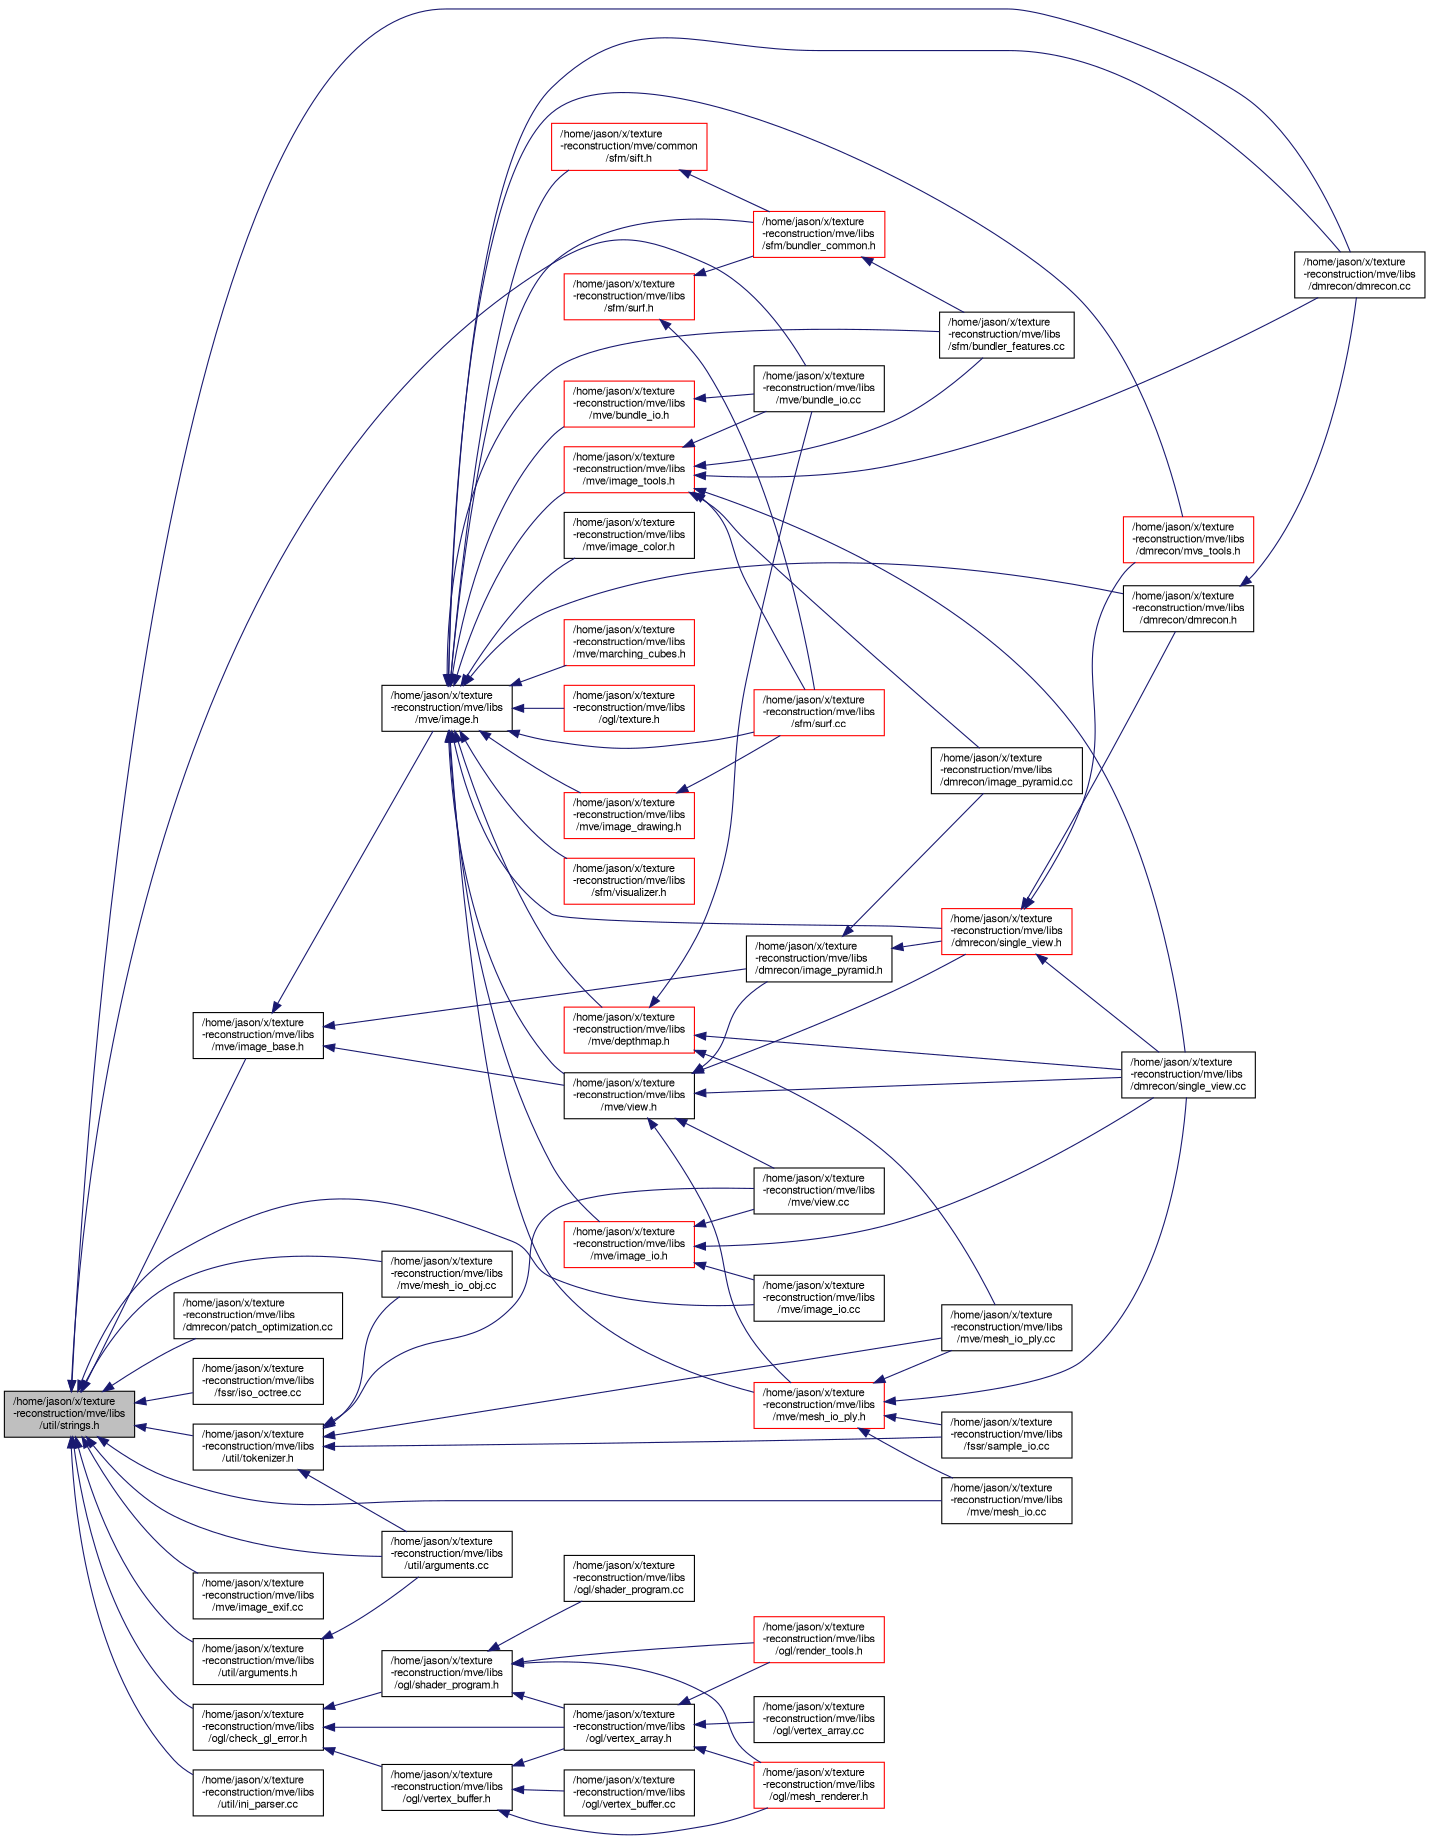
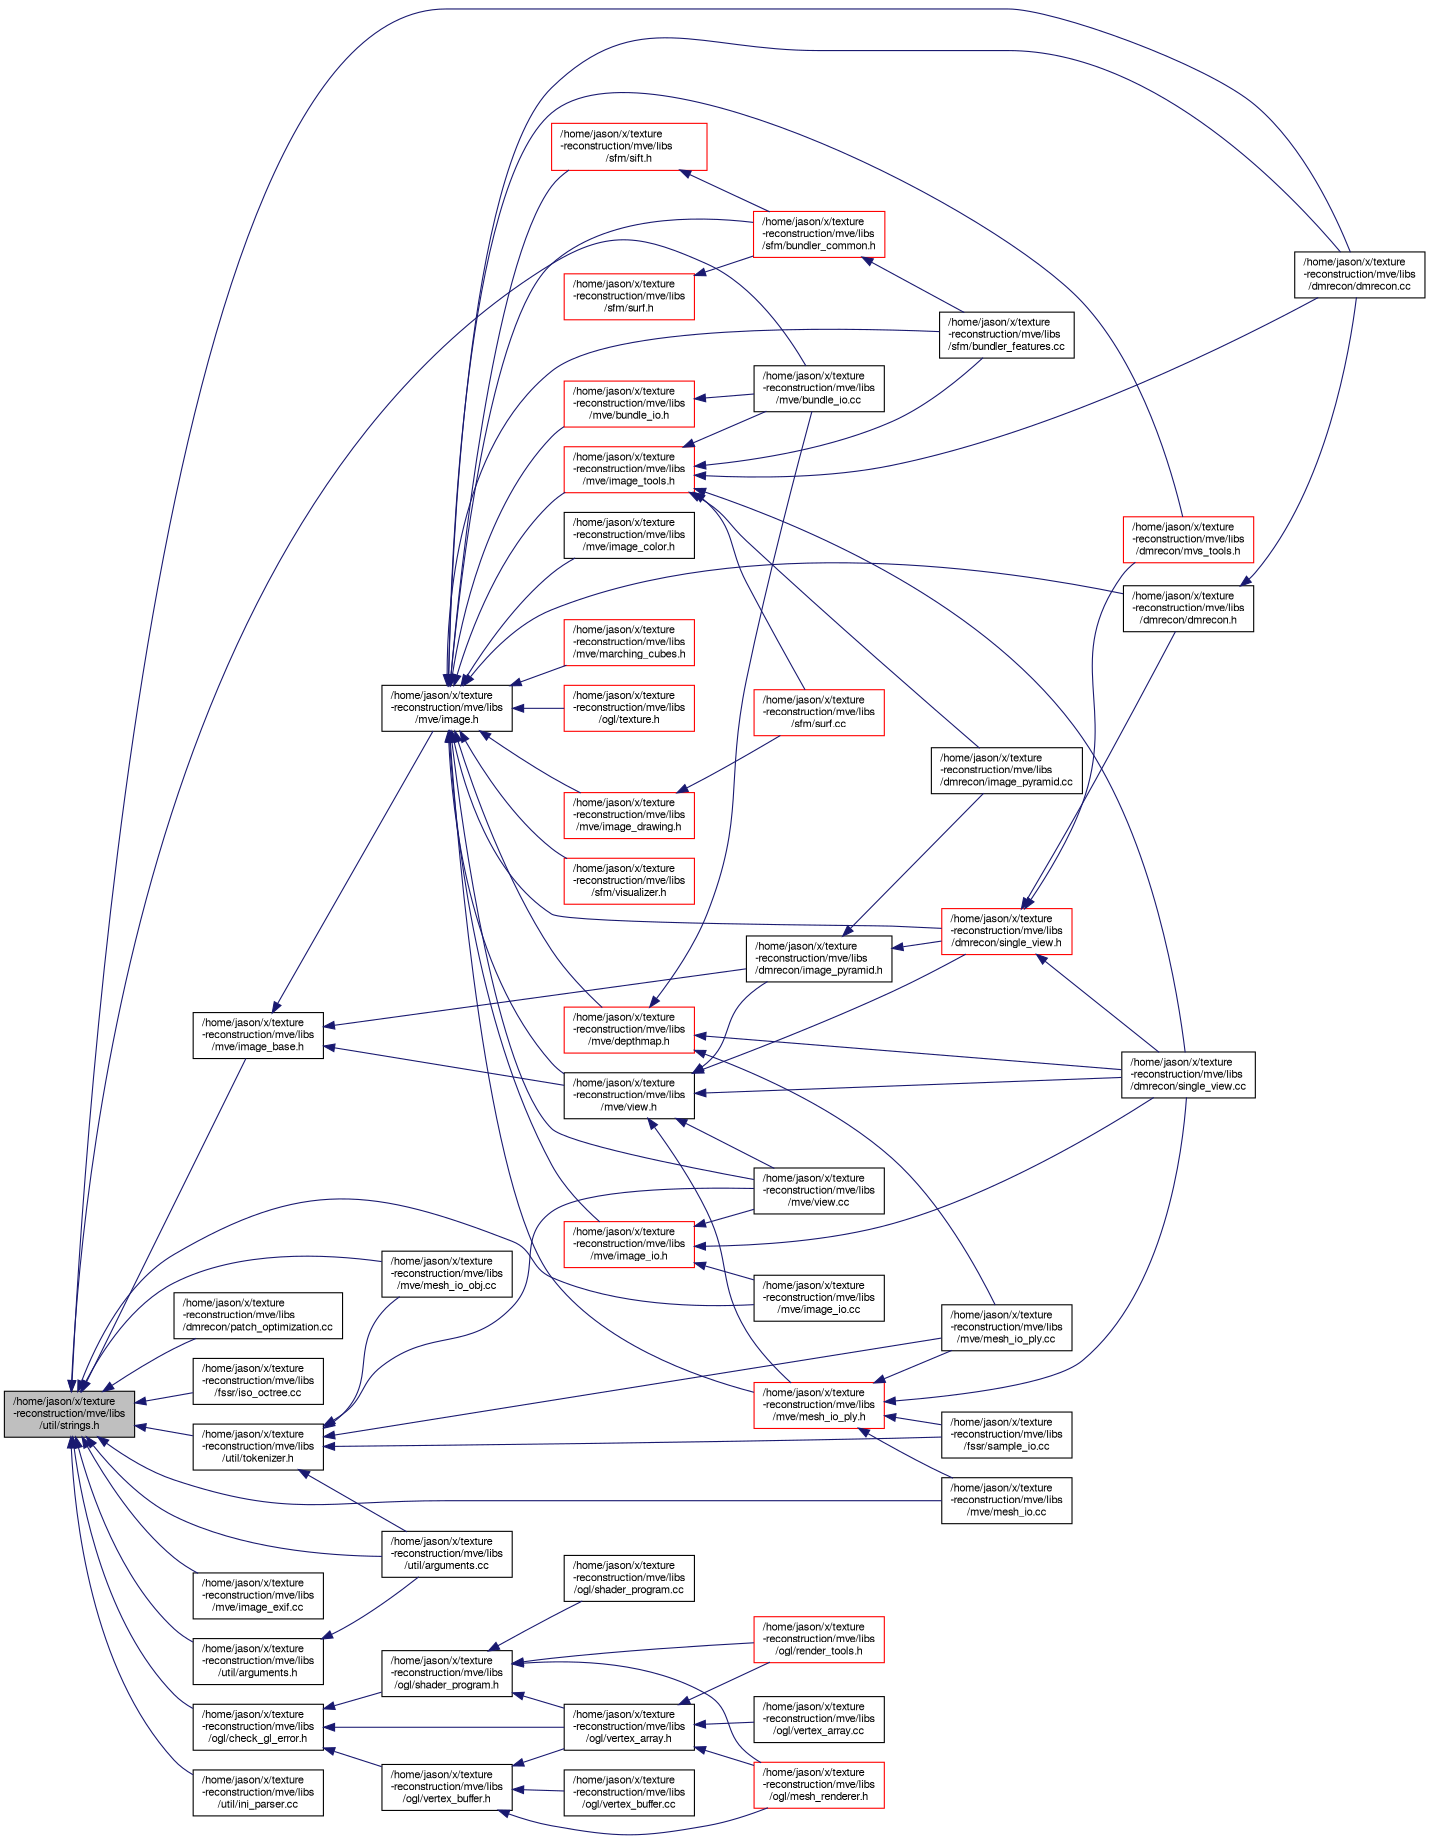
(629, 147) -> (629, 147)
(766, 498) -> none
(636, 748) -> (509, 1042)
